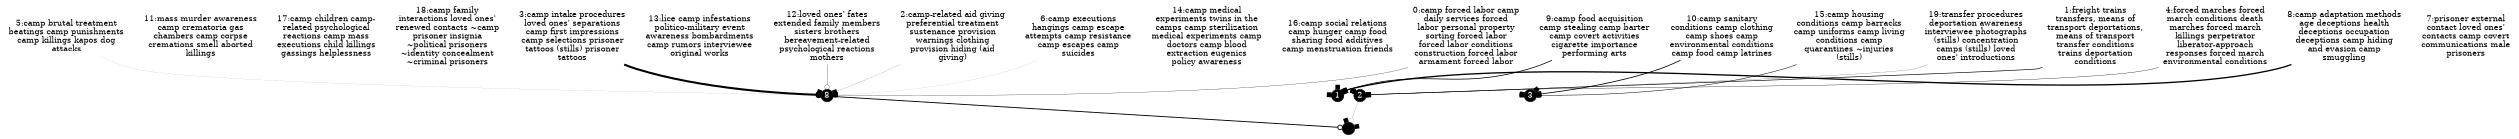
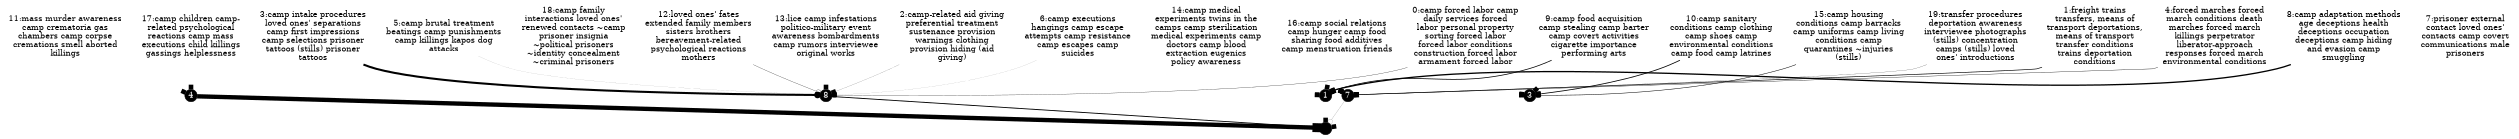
none -> (191, 96)
(1360, 96) -> (1348, 96)
